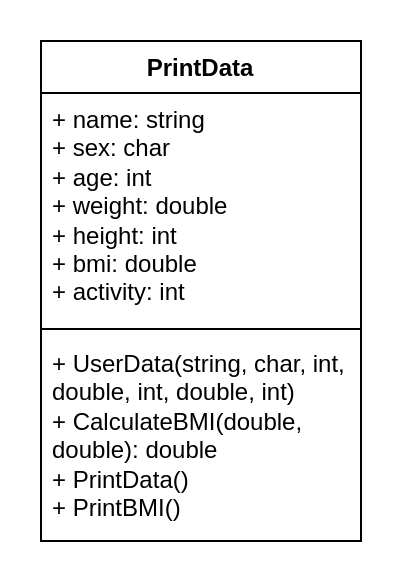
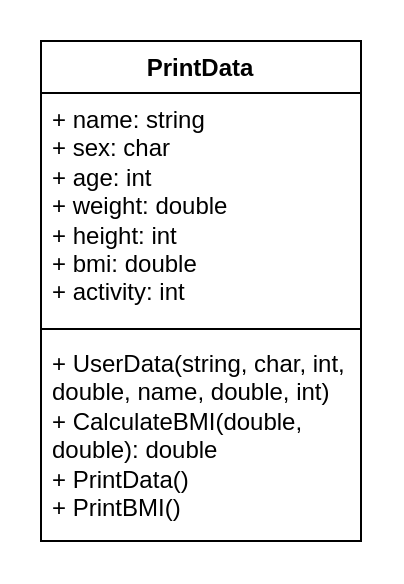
(203, 452) -> (203, 452)
